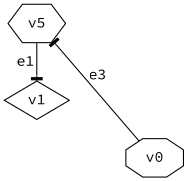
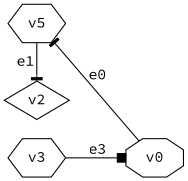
(98, 75) -> (98, 75)
(37, 100) -> (37, 100)
none -> (37, 158)
